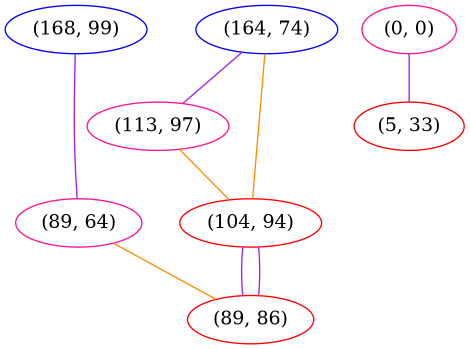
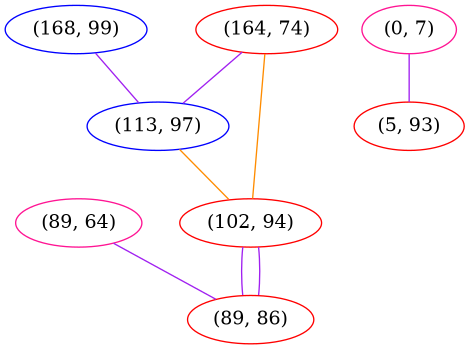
(267, 30) -> (267, 30)
(409, 30) -> (409, 30)
(74, 126) -> (117, 78)
(158, 126) -> (158, 126)
(409, 126) -> (409, 126)
(251, 223) -> (251, 223)
(165, 271) -> (165, 271)
